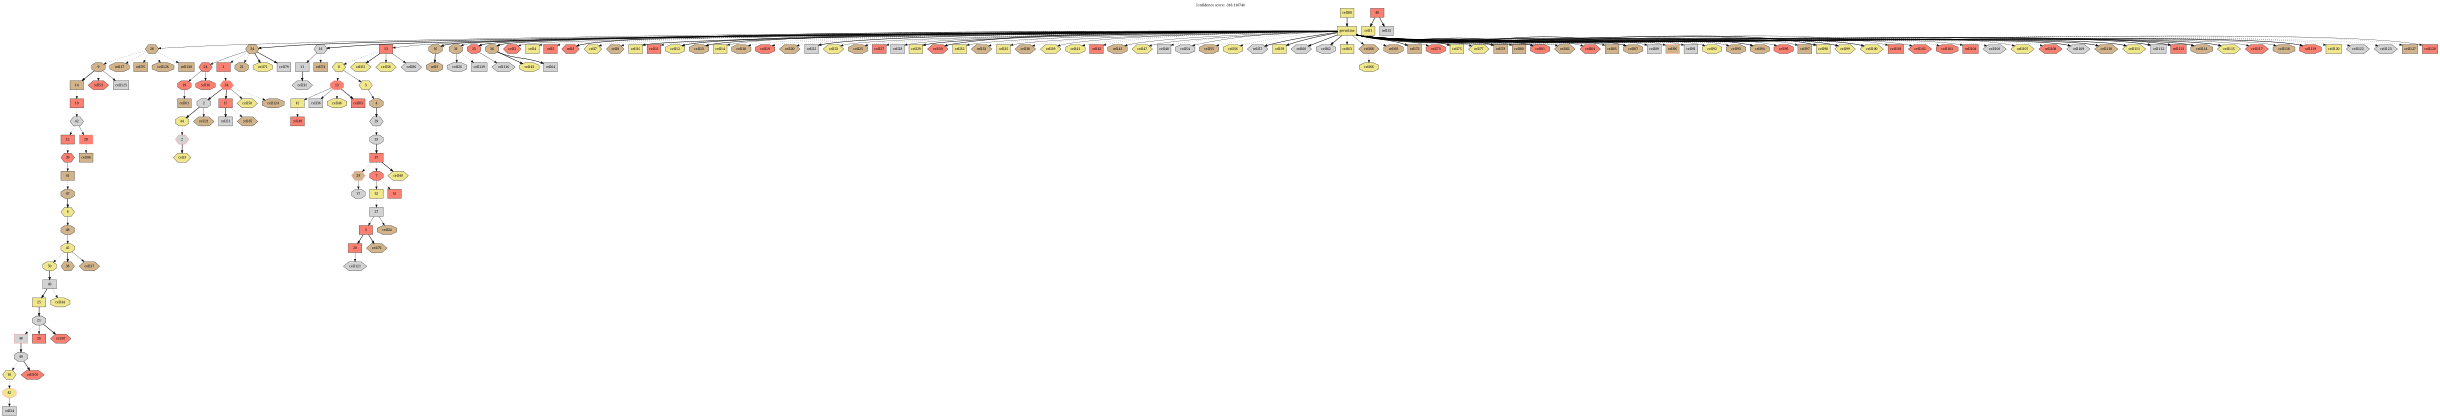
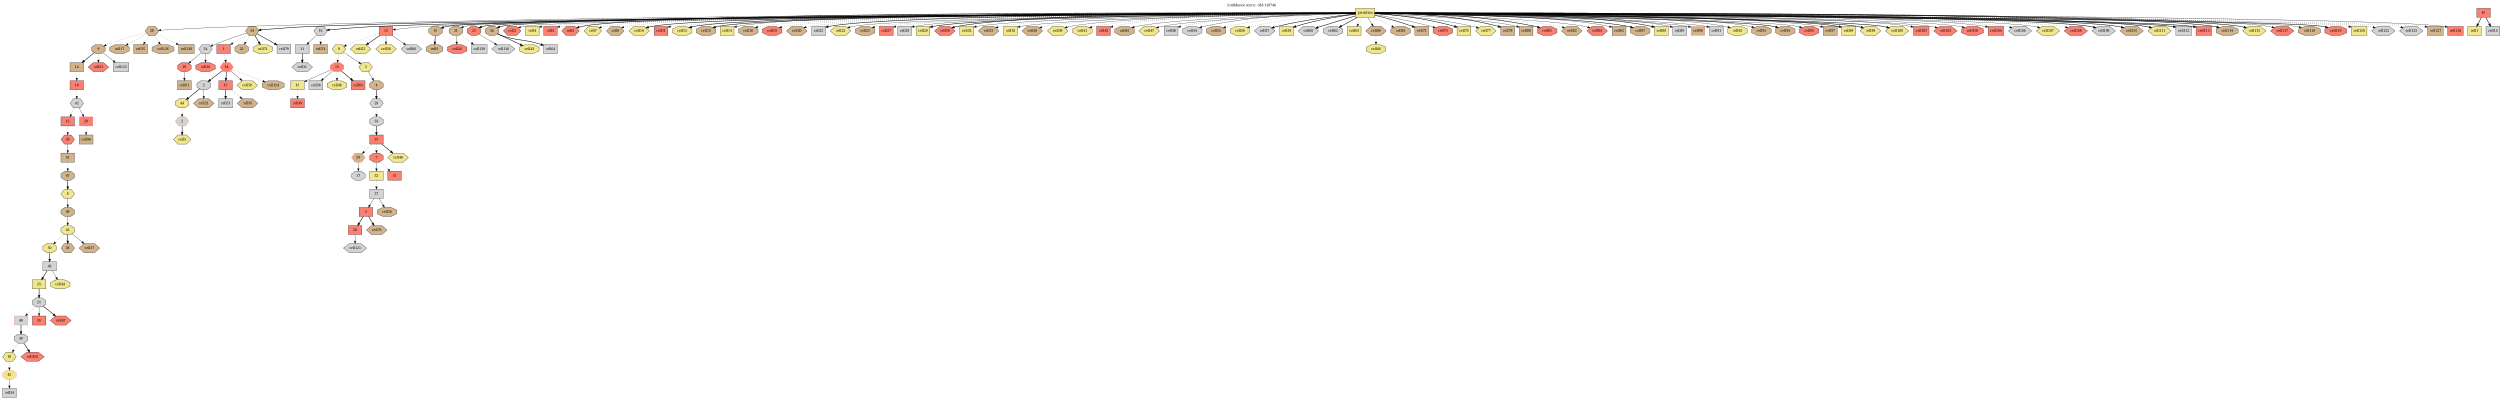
(1347, 21) -> (1514, 15)
(1647, 41) -> (1669, 16)
(636, 49) -> (639, 31)
(206, 67) -> (206, 49)
(457, 67) -> (457, 49)
(54, 292) -> (54, 274)
